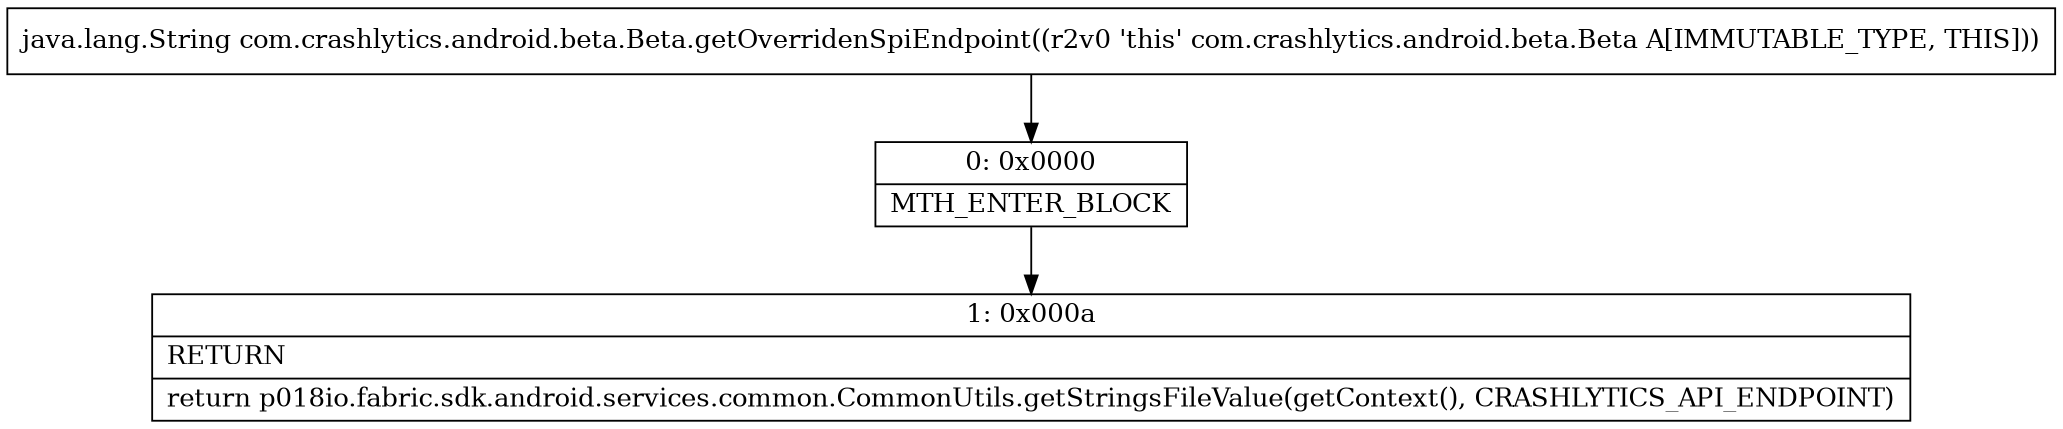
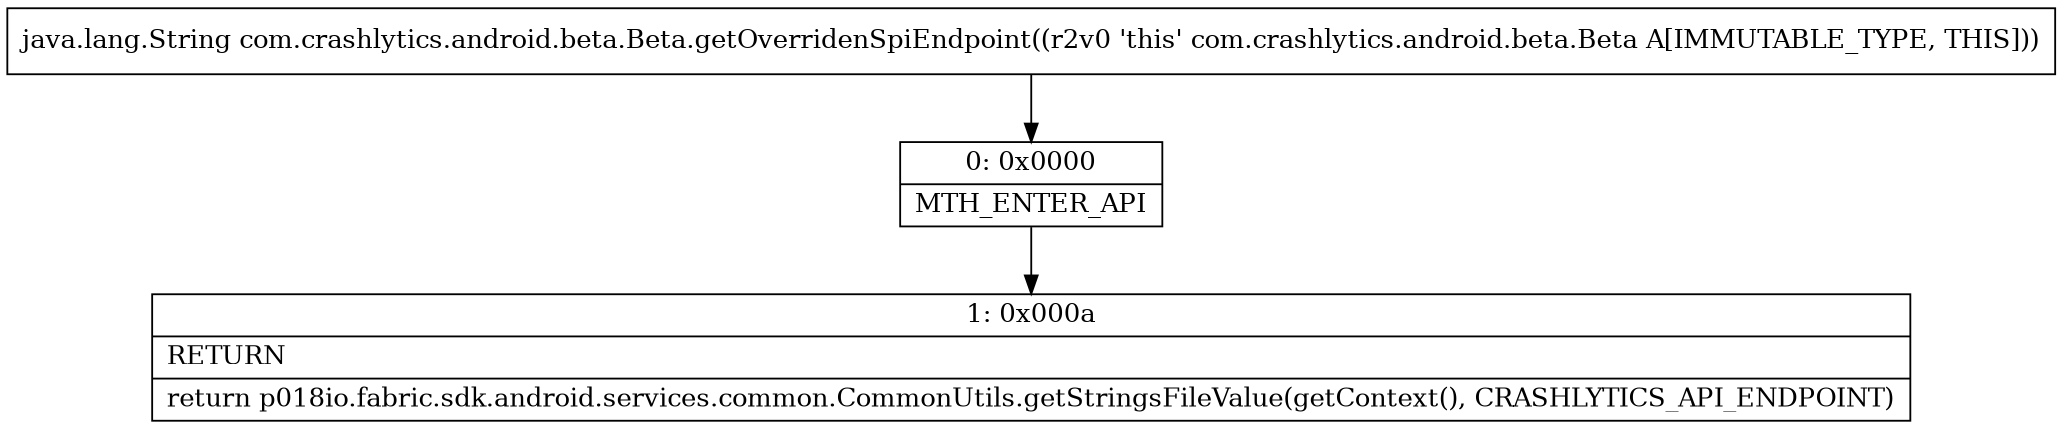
(1031, 204) -> (1031, 204)
